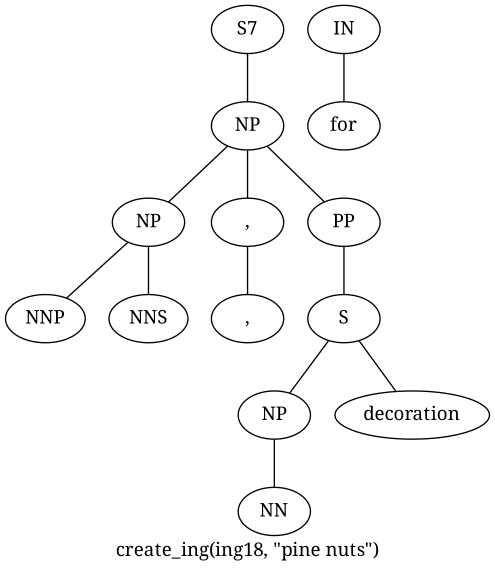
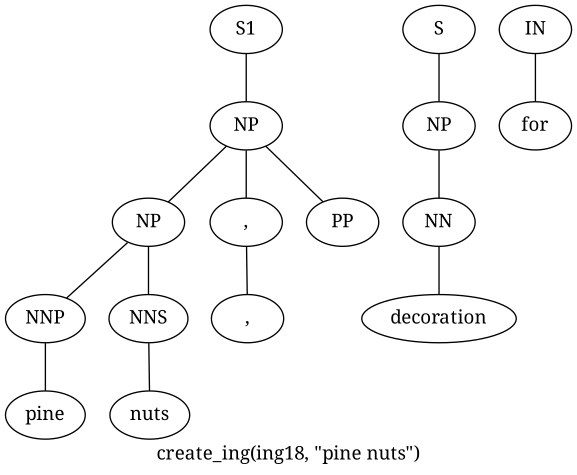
(248, 29) -> (246, 29)
(344, 271) -> none
(377, 366) -> (439, 271)
none -> (45, 415)
none -> (150, 415)
